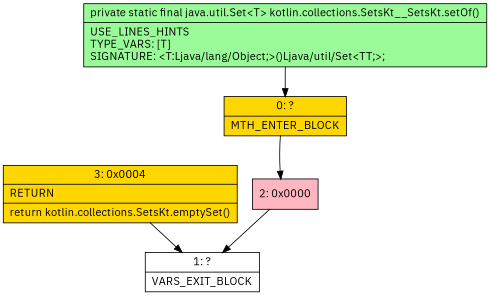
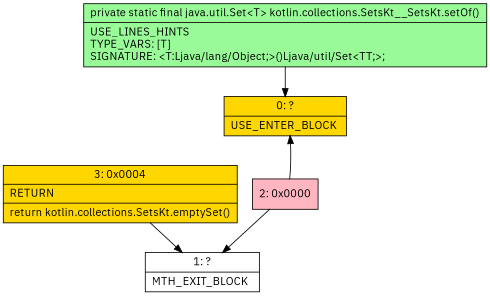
(285, 126) -> (284, 126)
(280, 153) -> (291, 162)
(202, 282) -> (200, 282)
